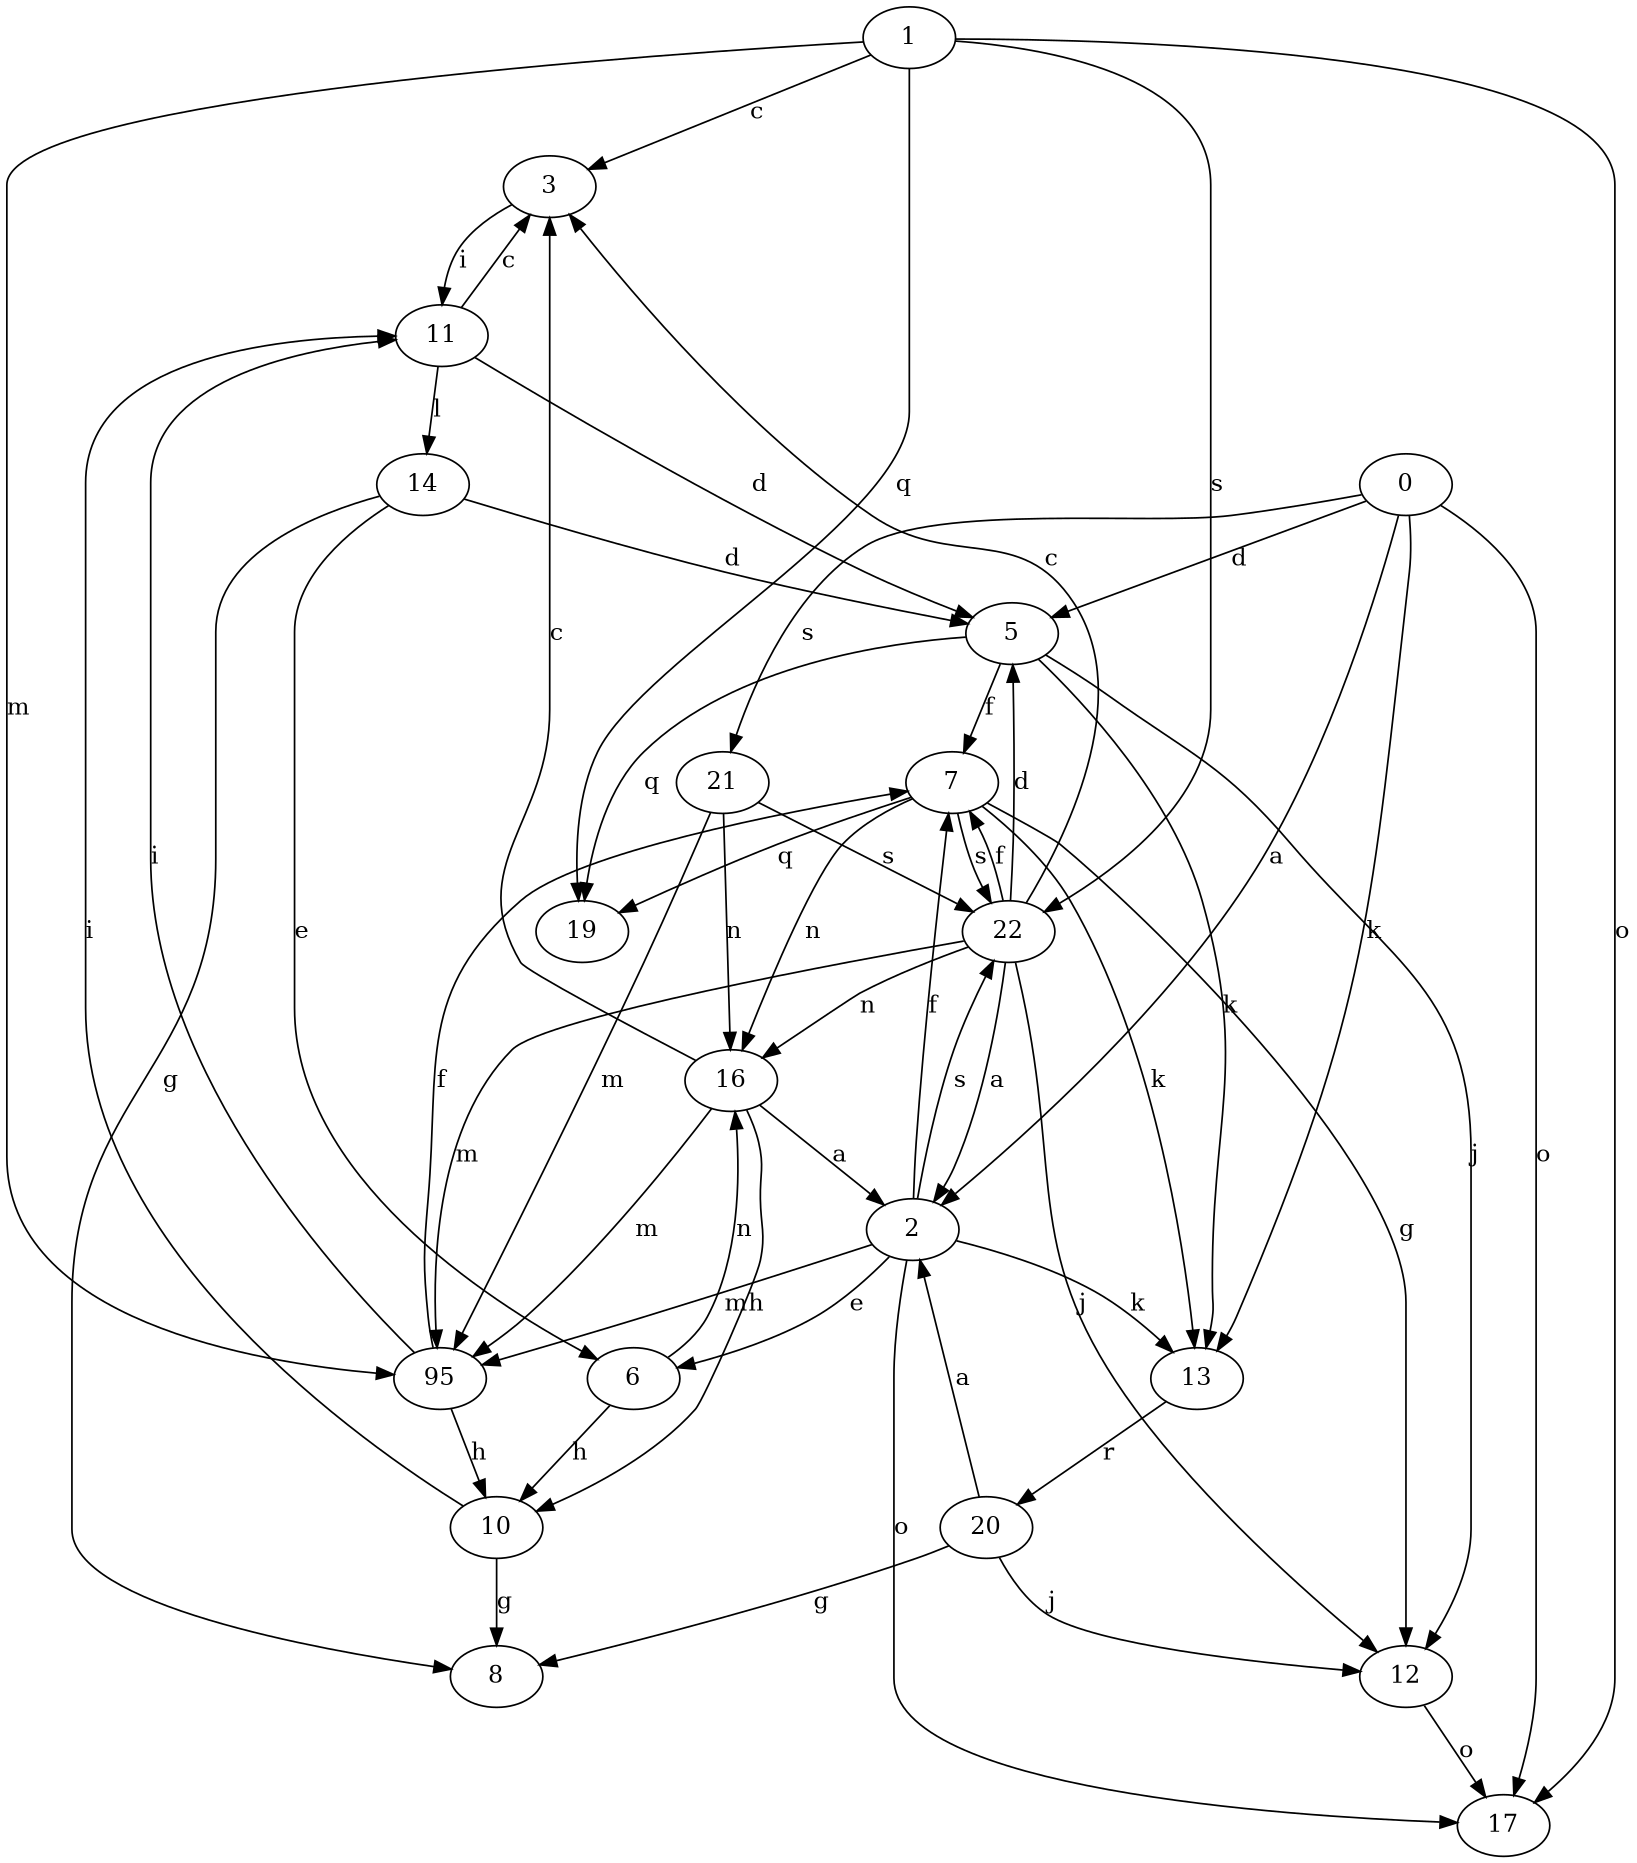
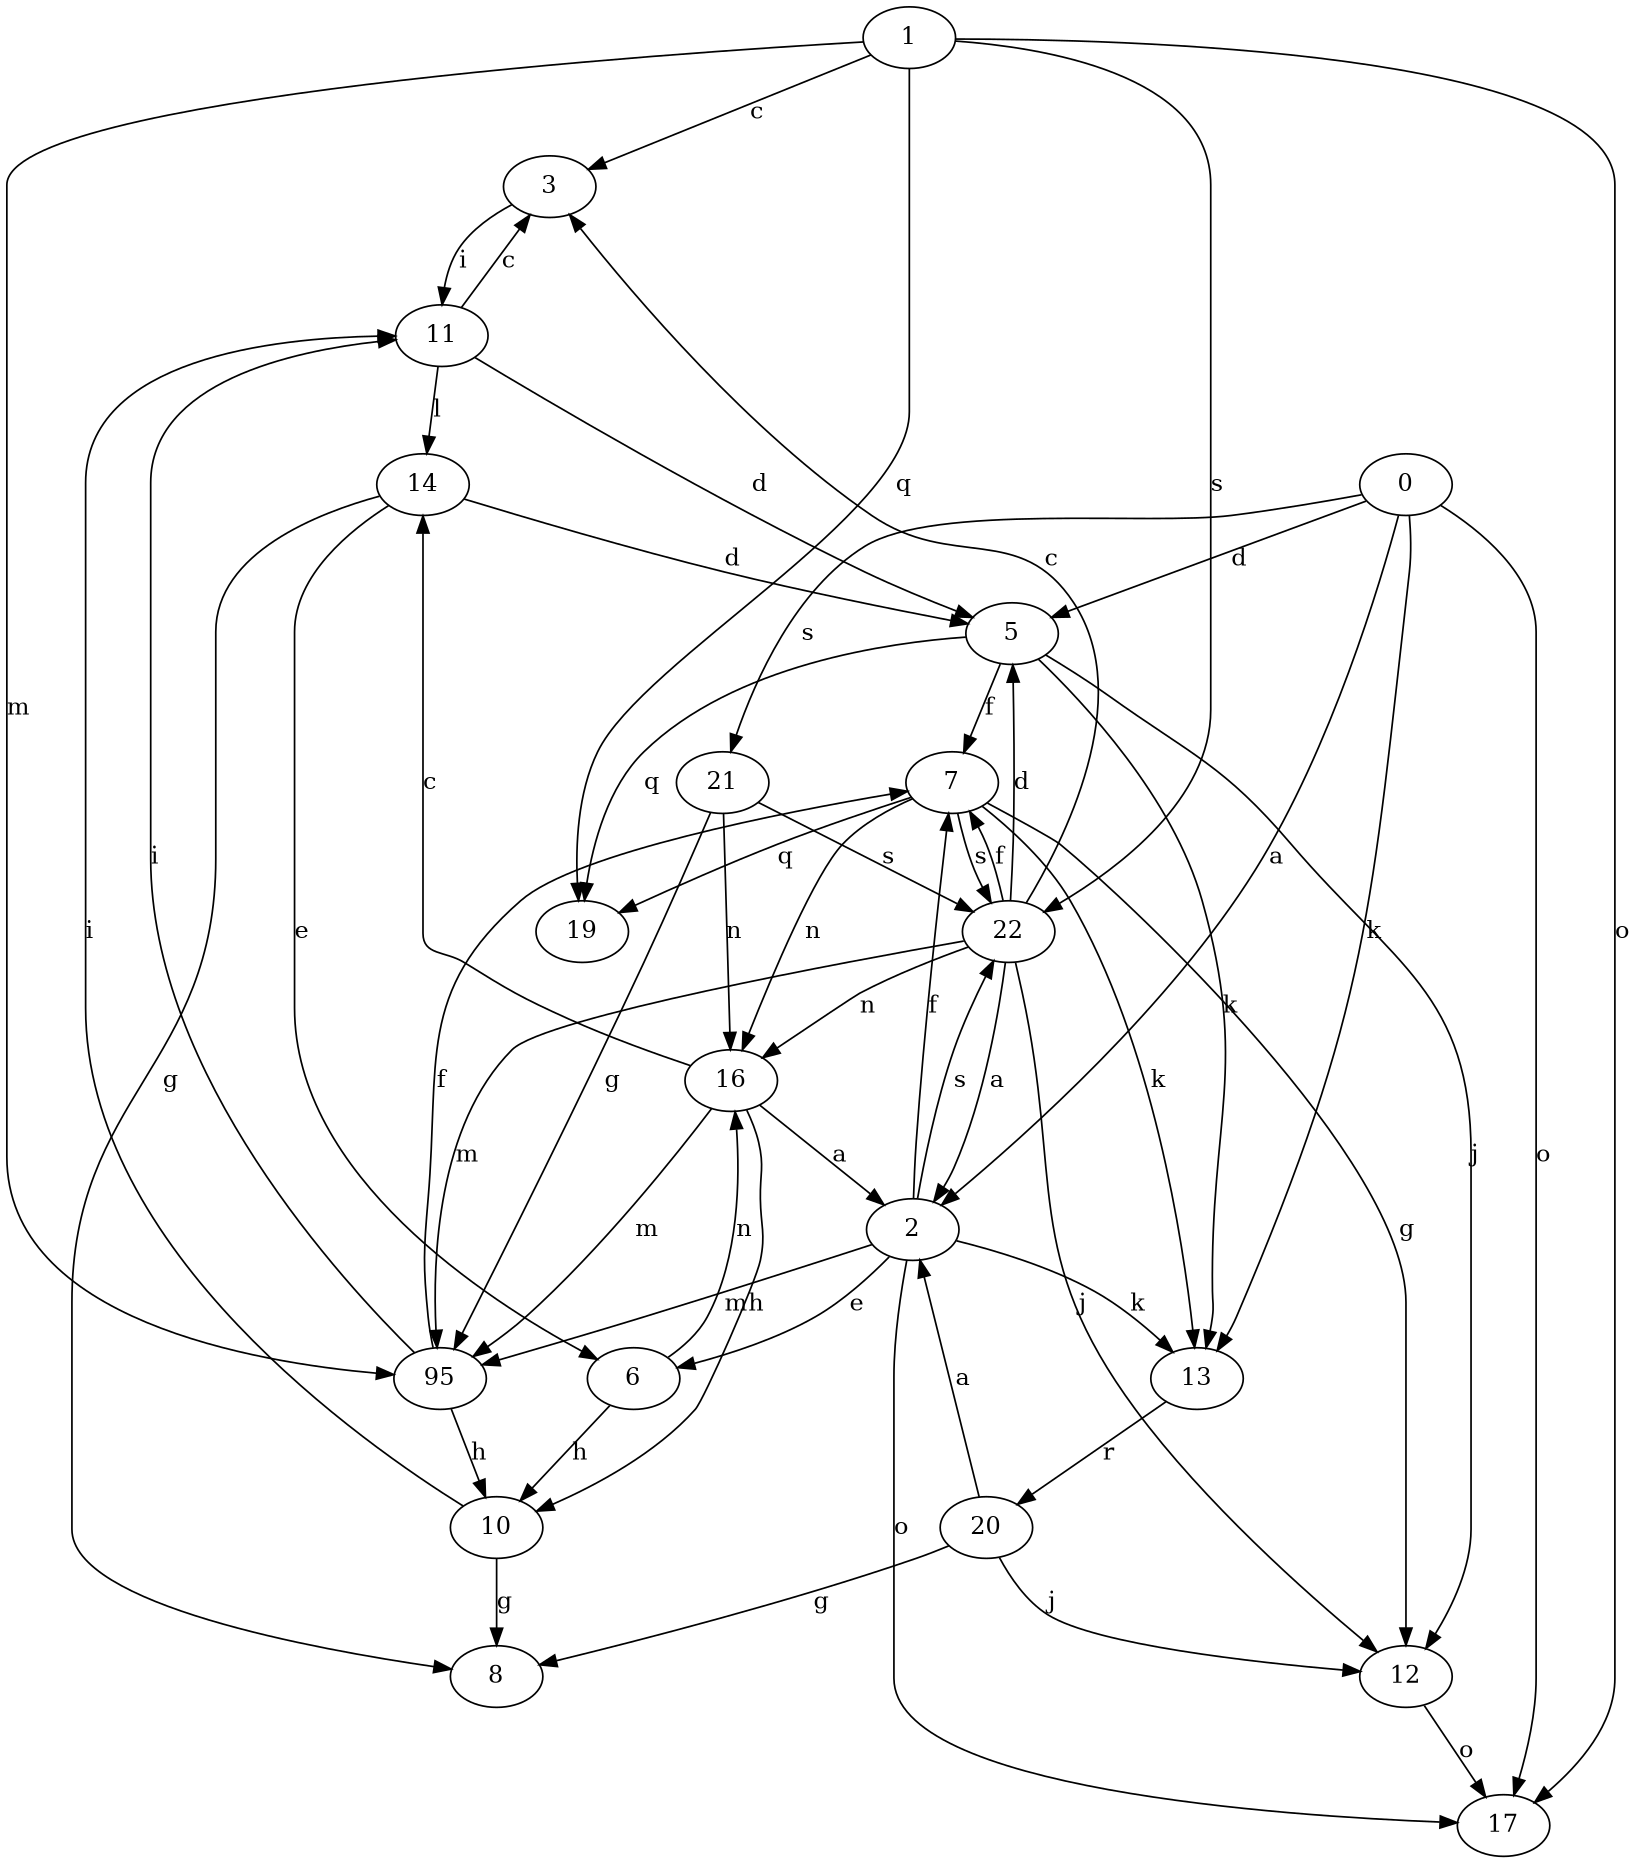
(550, 705) -> (423, 885)
(613, 1081) -> (613, 1081)
